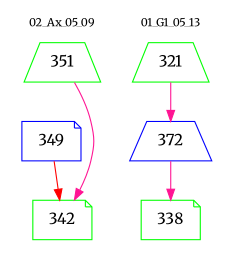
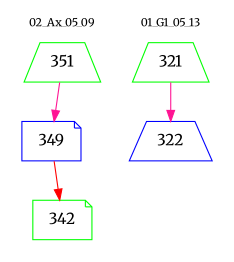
(93, 136) -> (58, 96)
(171, 141) -> (171, 141)
(171, 220) -> none
